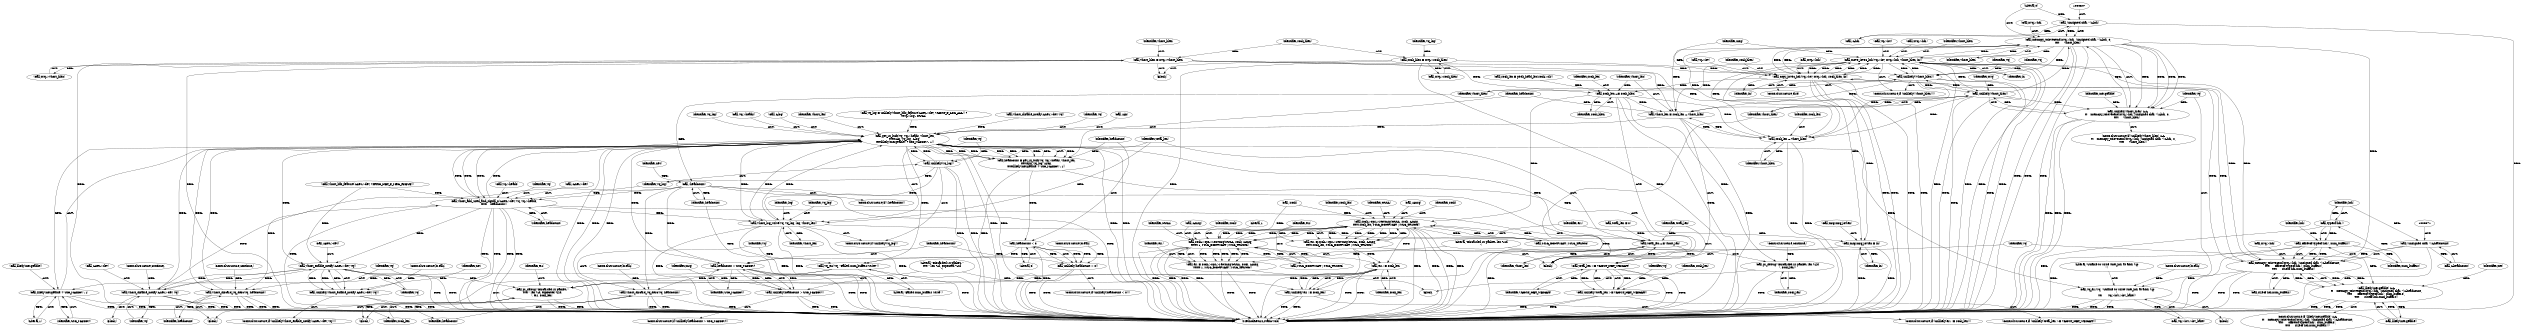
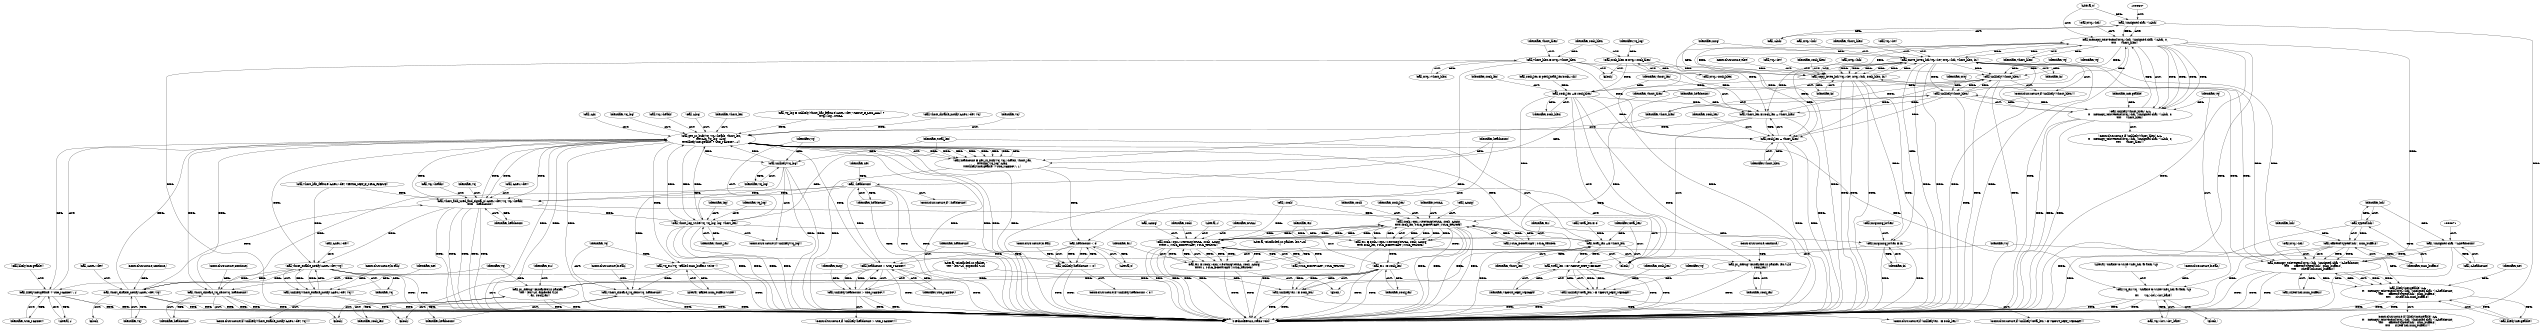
(1910, 68) -> none
(1778, 83) -> (1779, 69)
(1719, 127) -> (1780, 127)
(1646, 307) -> (1632, 307)
